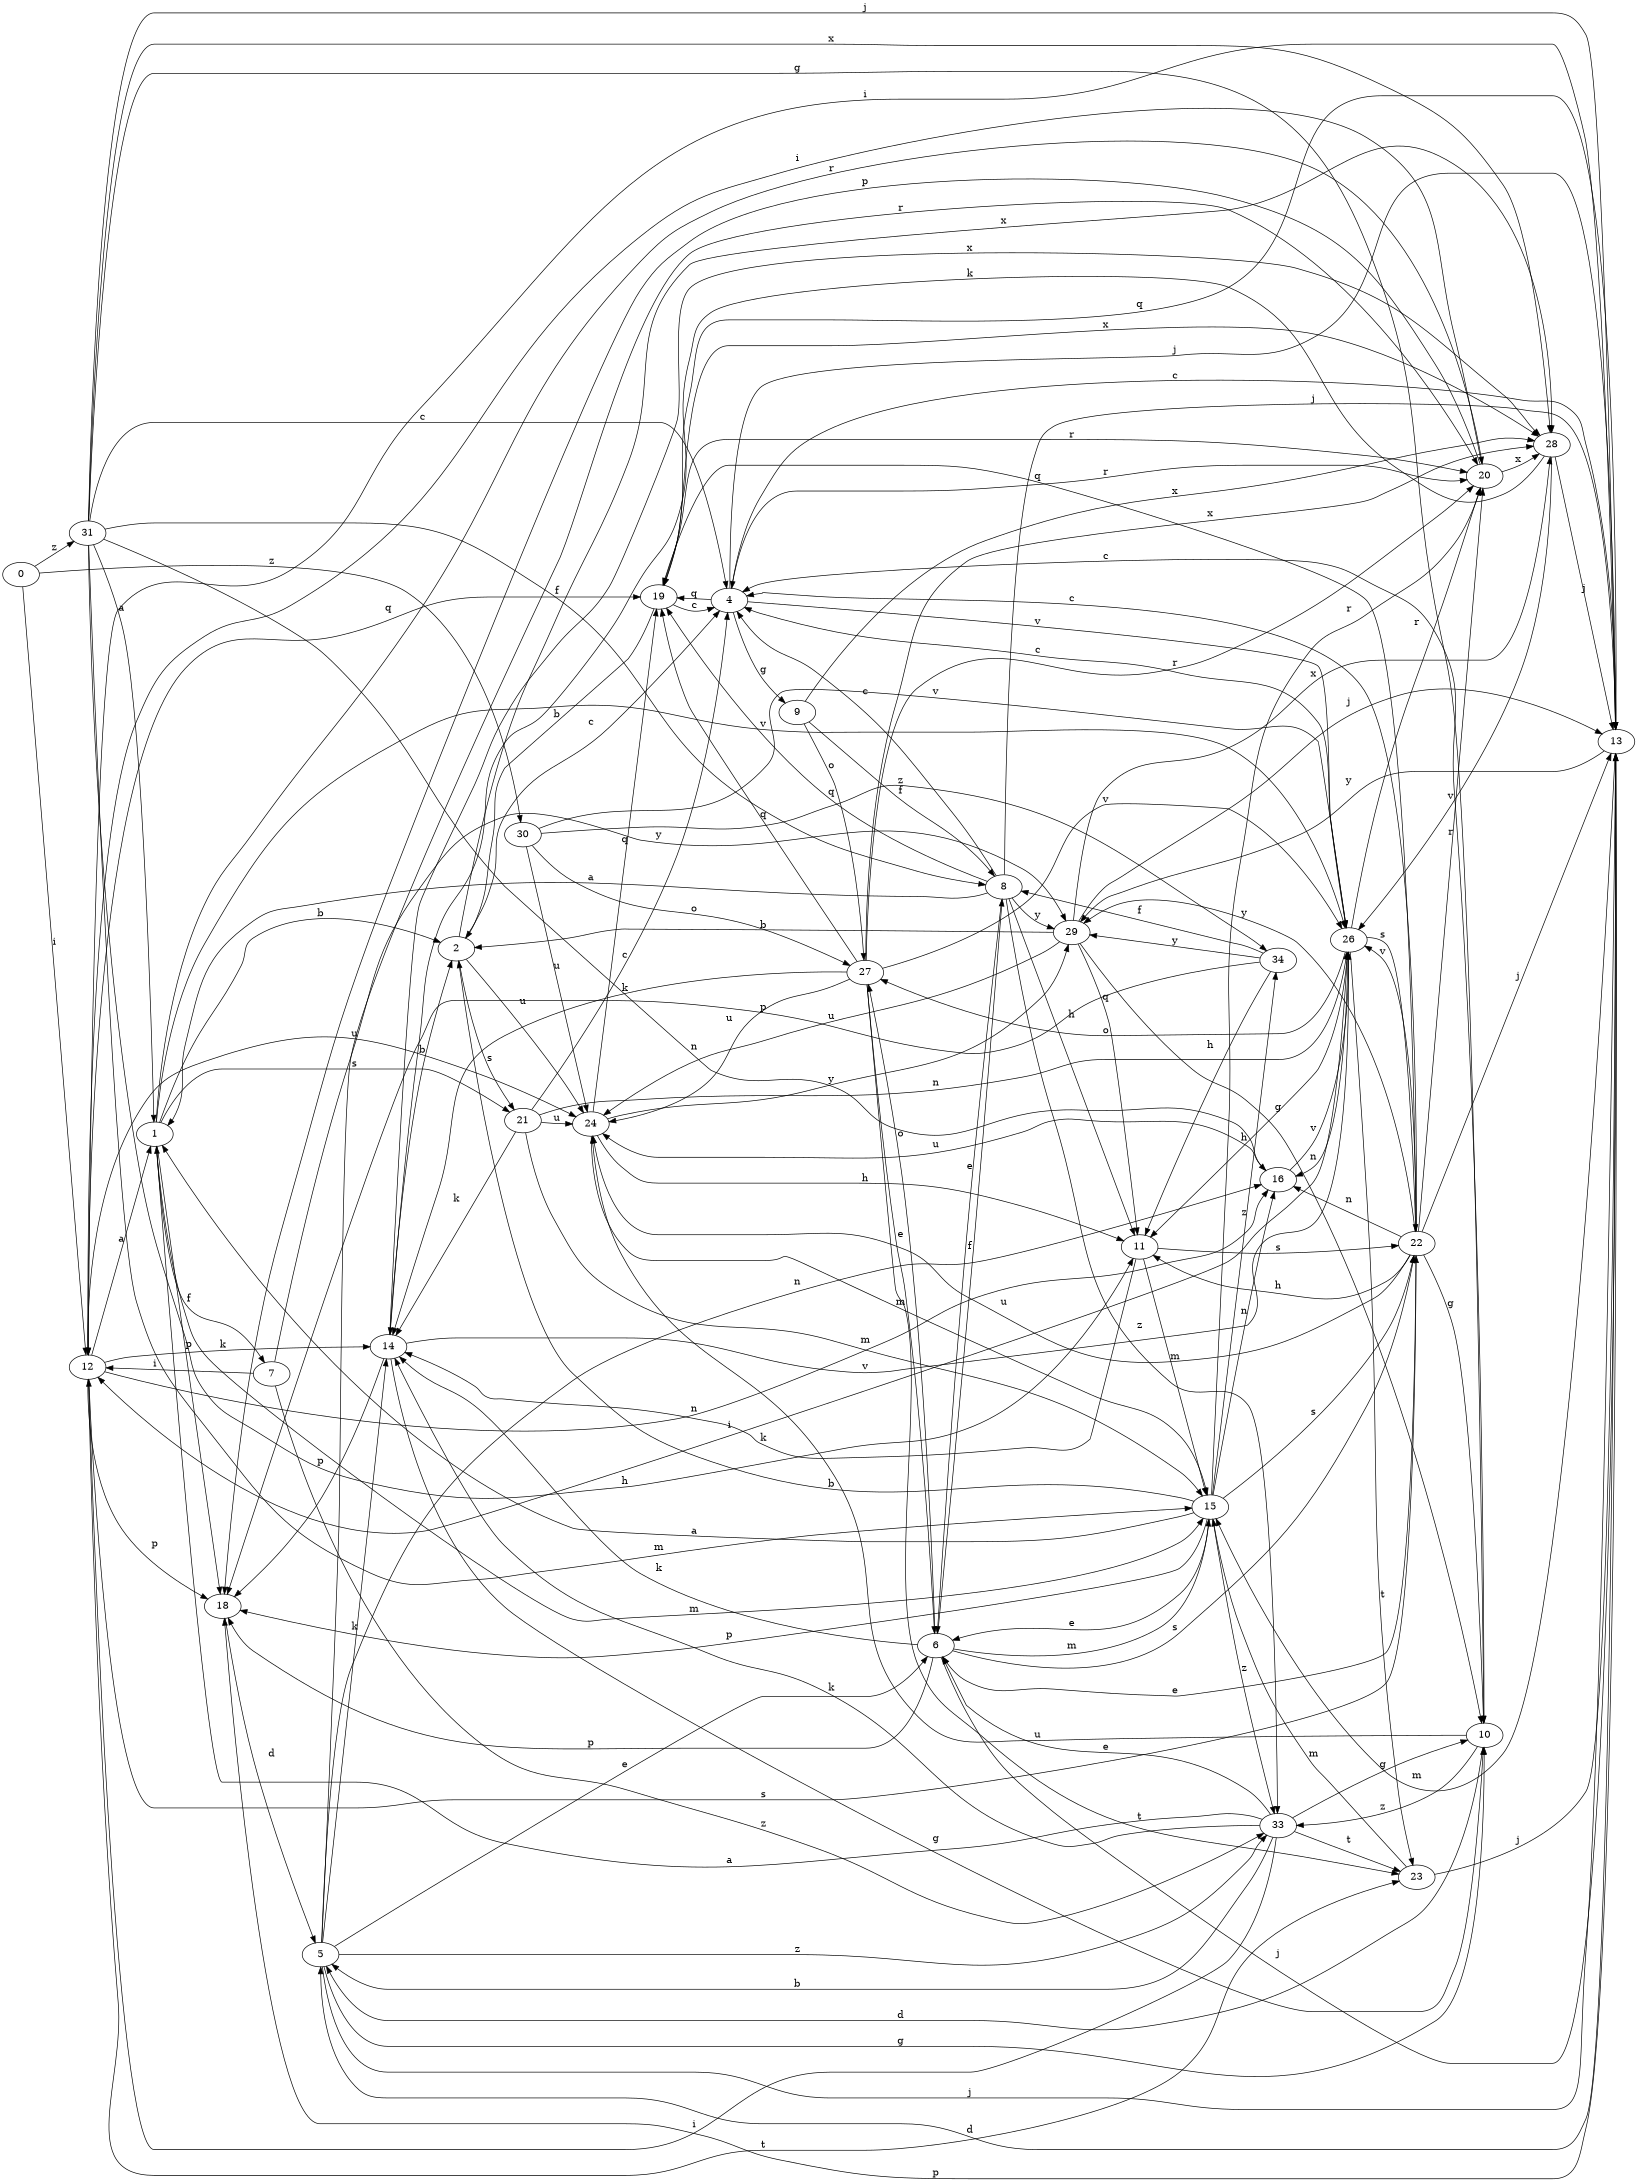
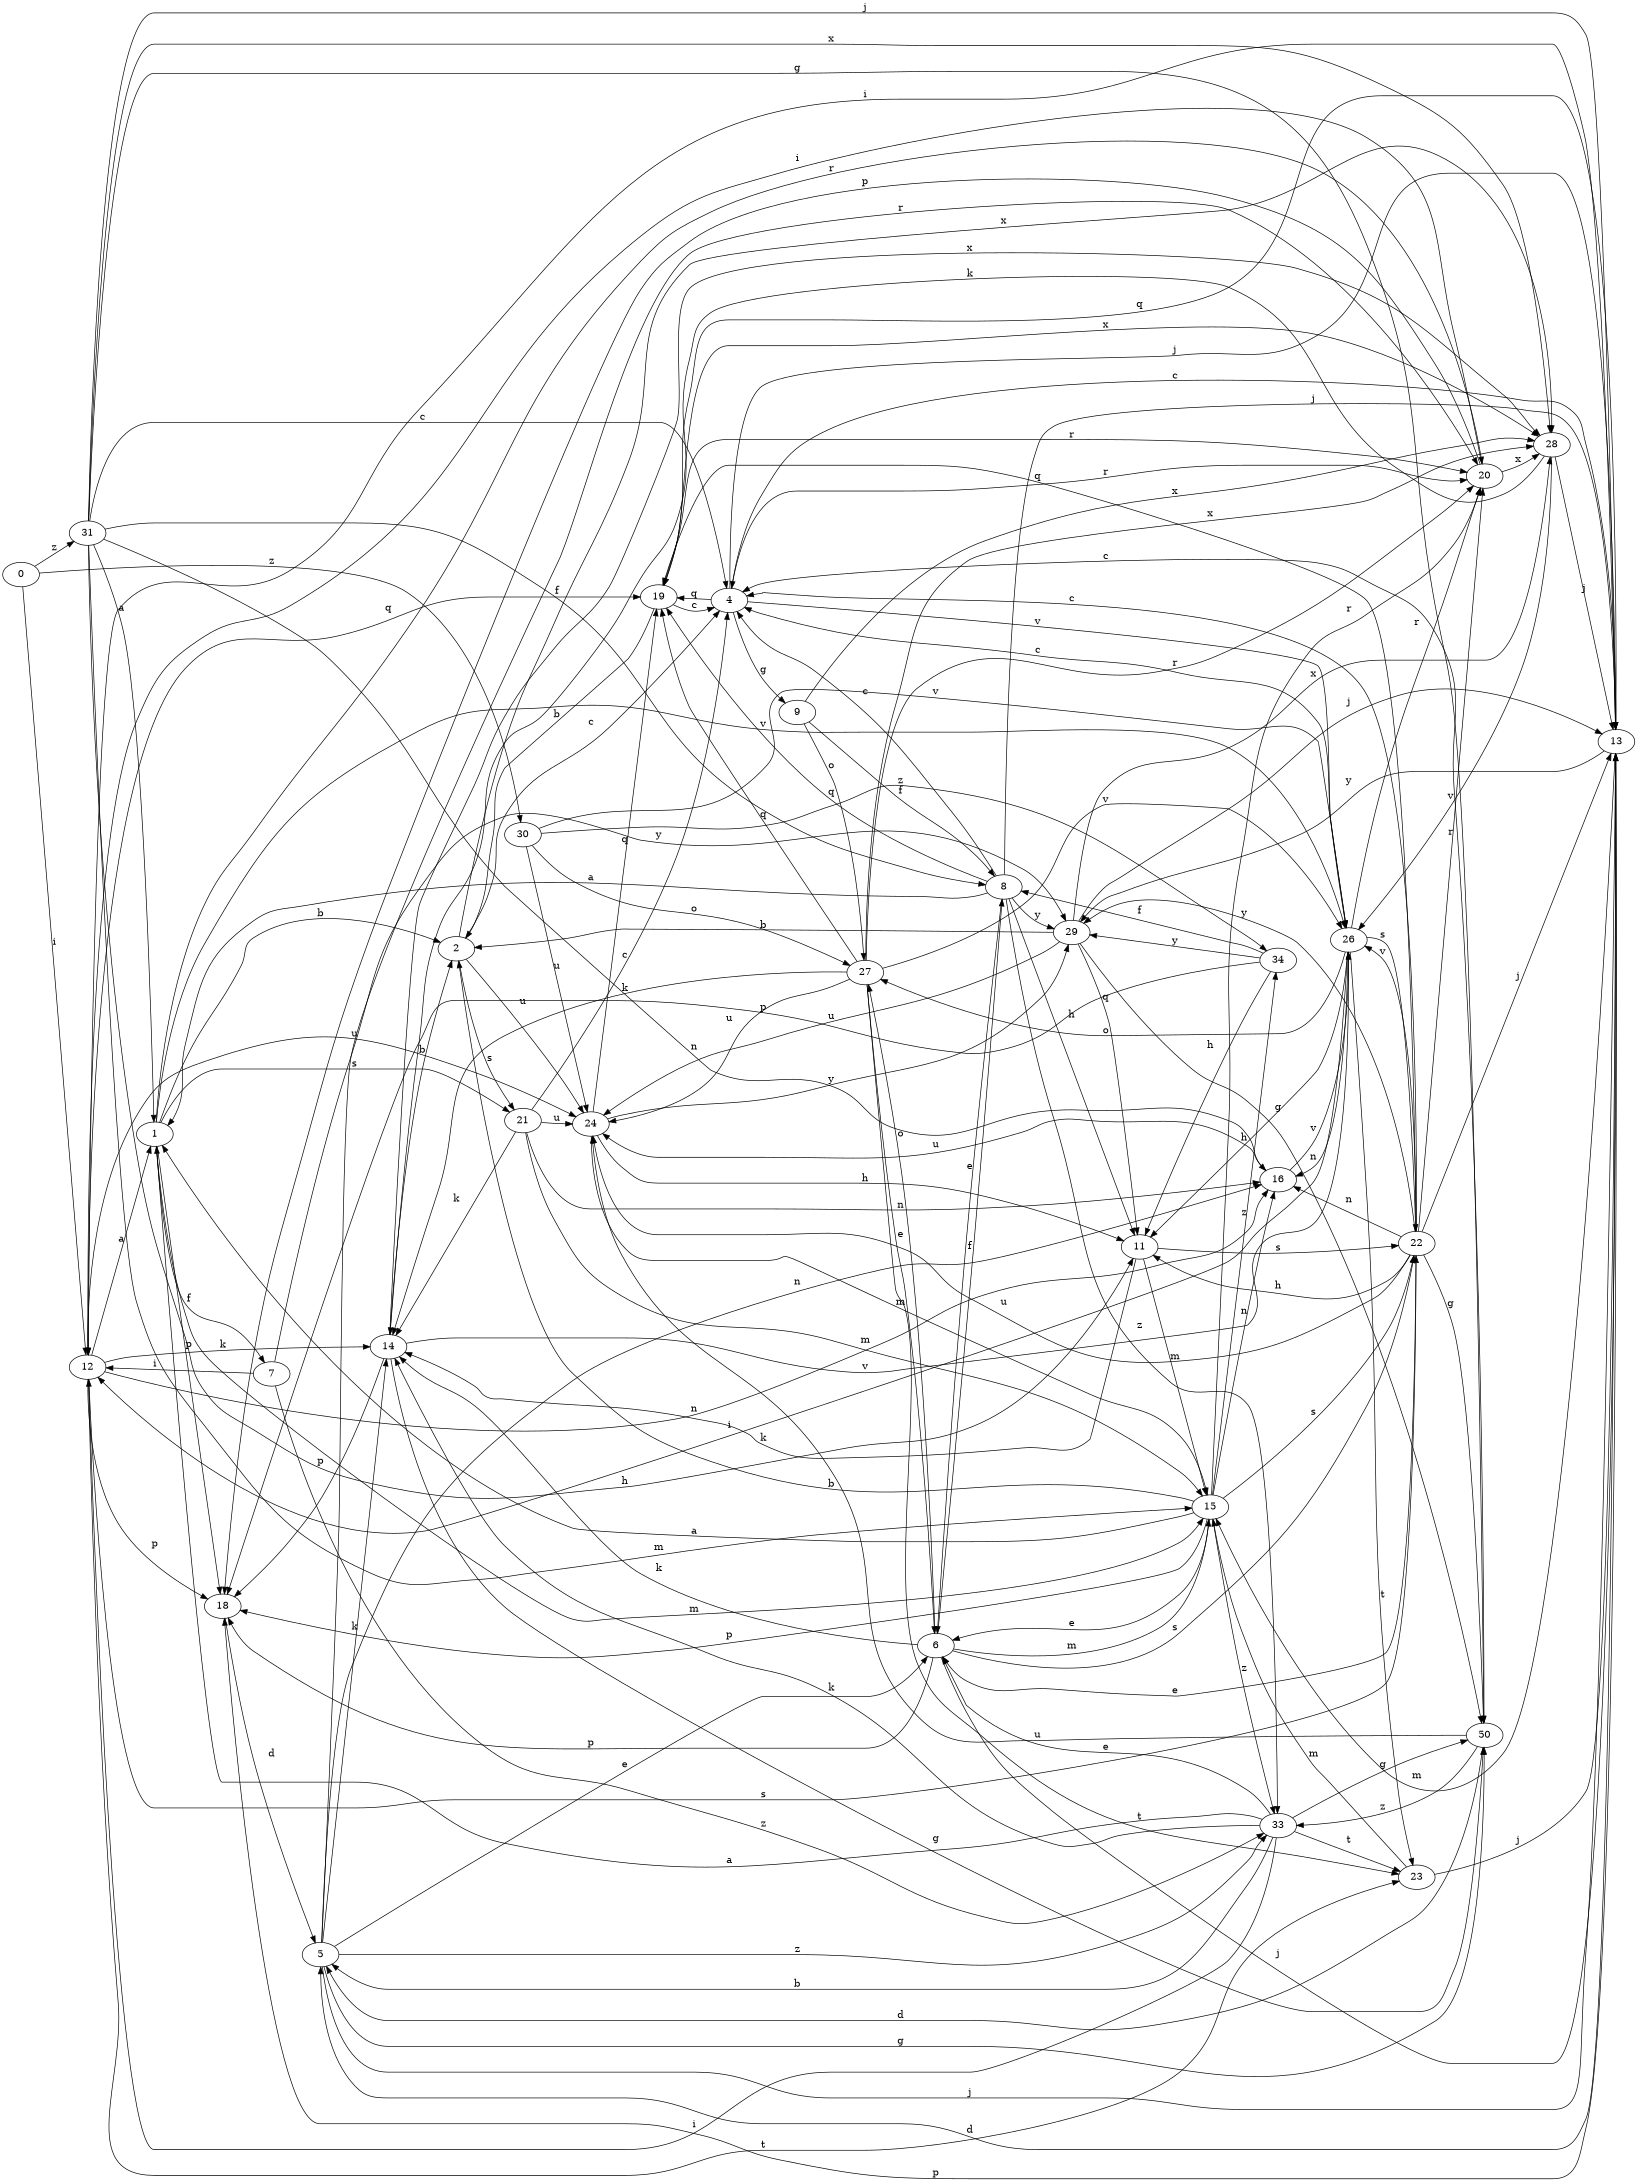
(975, 1085) -> (869, 1210)
(1485, 1735) -> (1485, 1735)
